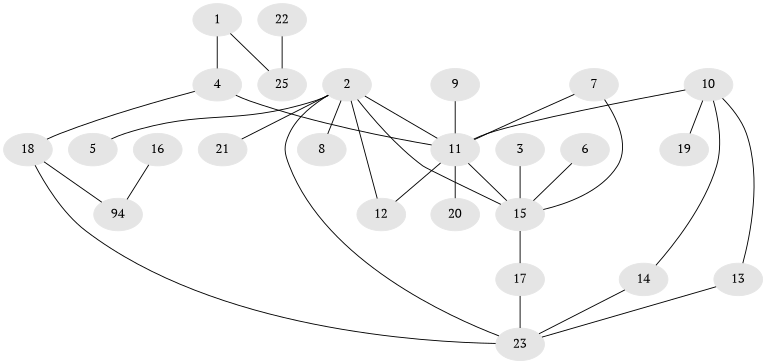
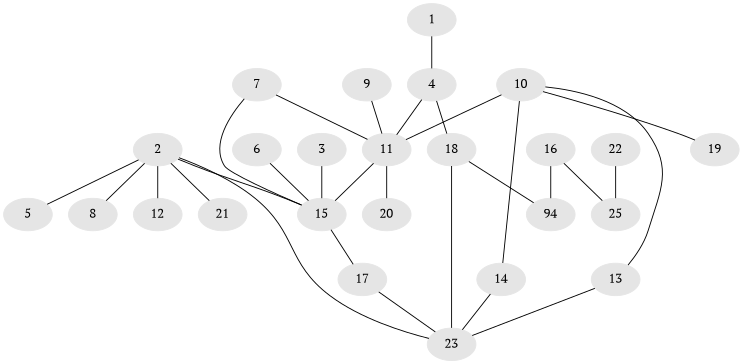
(250, 52) -> (583, 182)
(401, 117) -> none
(418, 182) -> none
